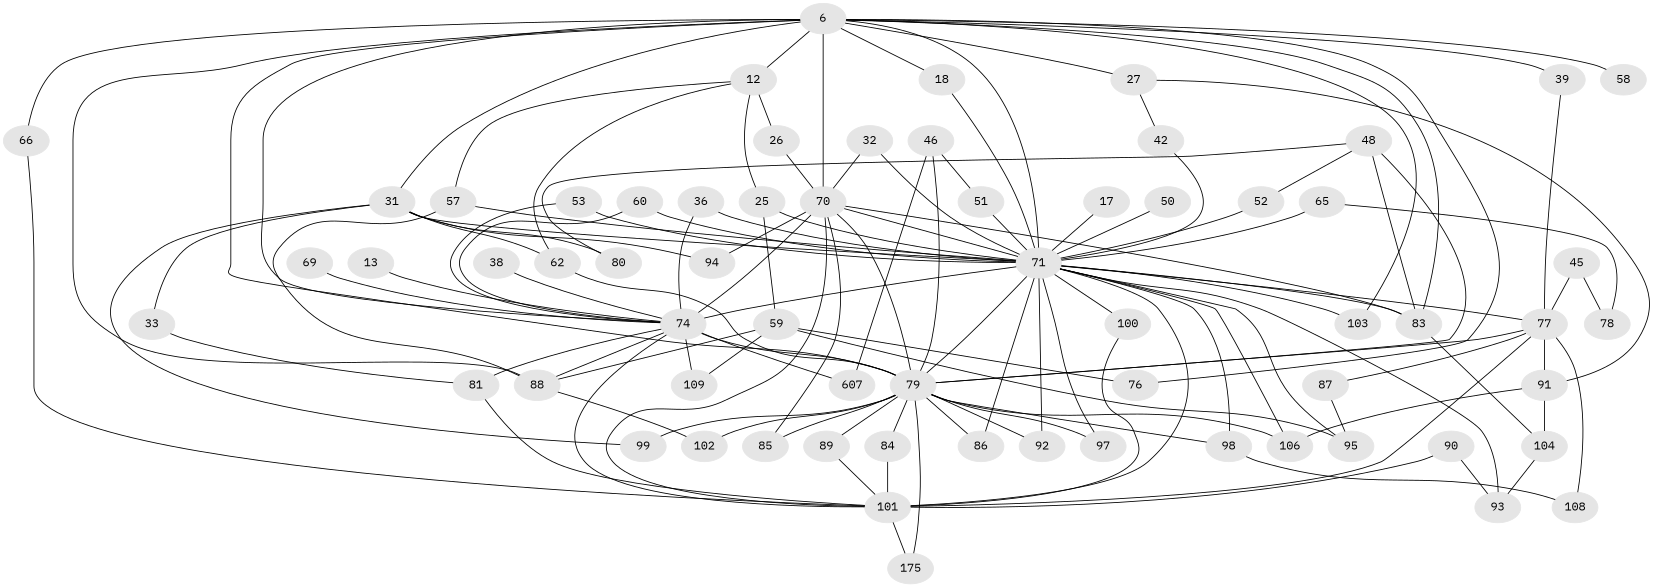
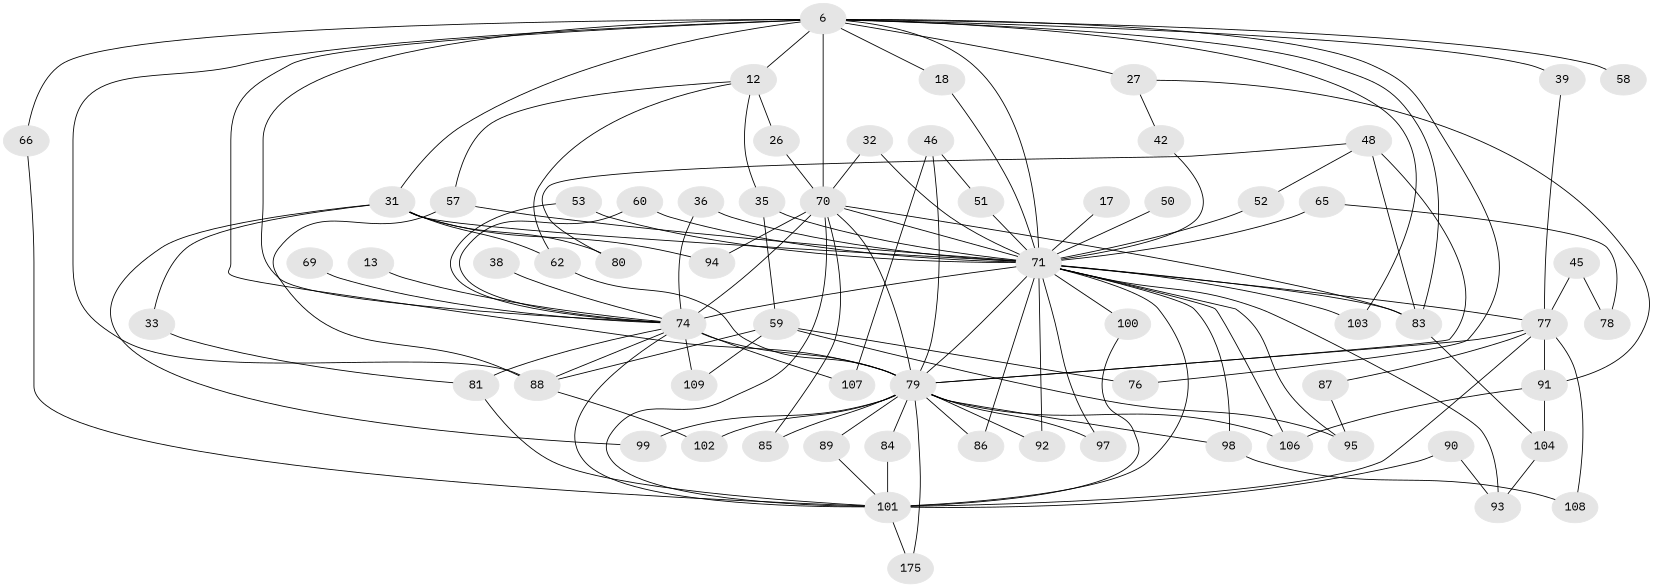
(762, 202) -> (762, 202)
(852, 385) -> (852, 385)
